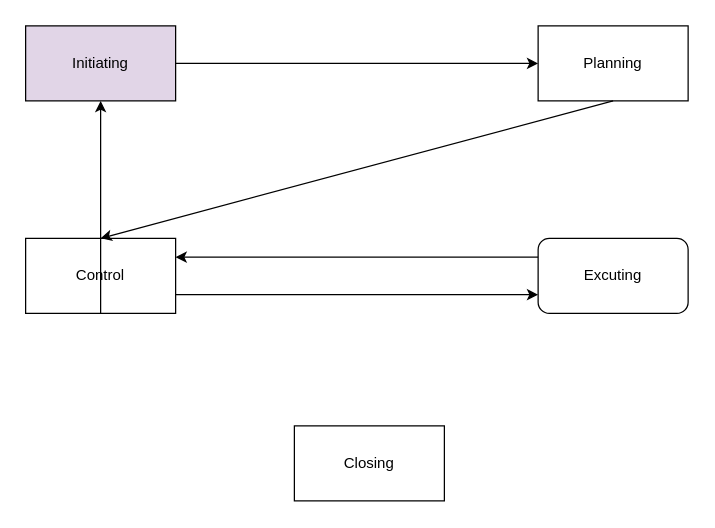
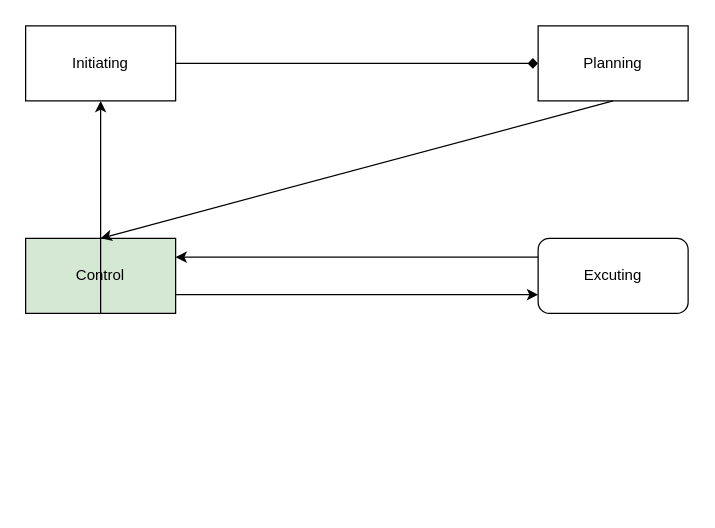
(101, 63) -> (101, 63)
(528, 63) -> (527, 63)
(101, 276) -> (101, 276)
(369, 463) -> none
